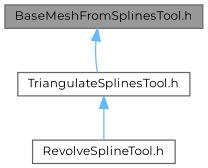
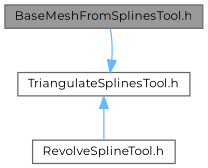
(96, 57) -> (112, 44)
